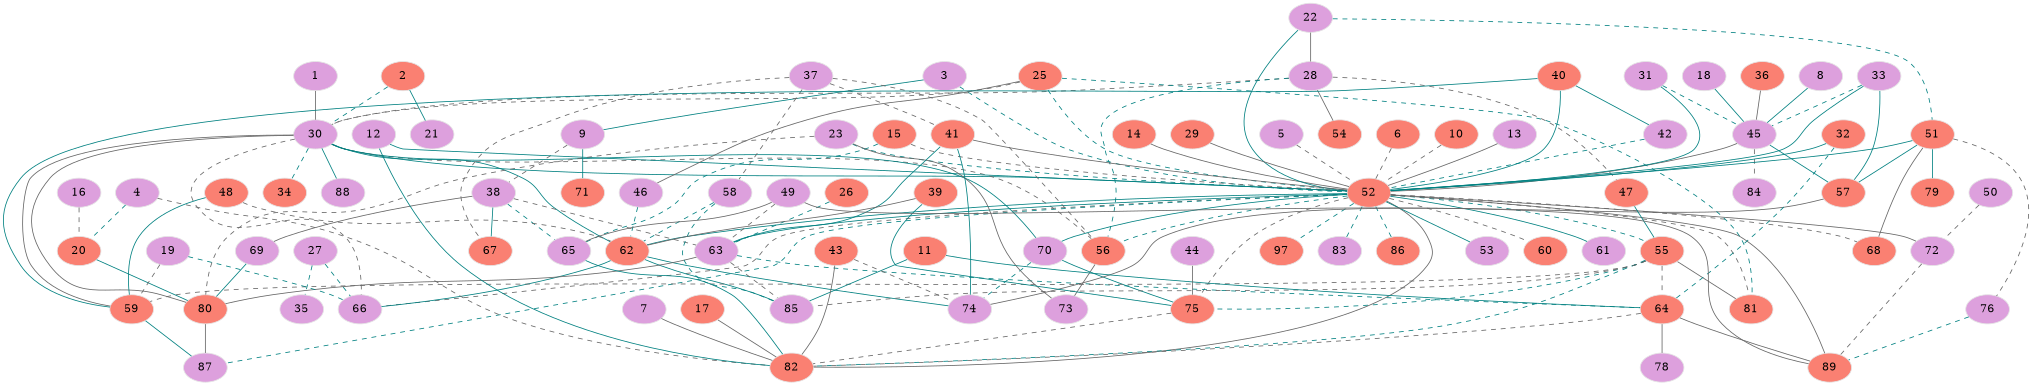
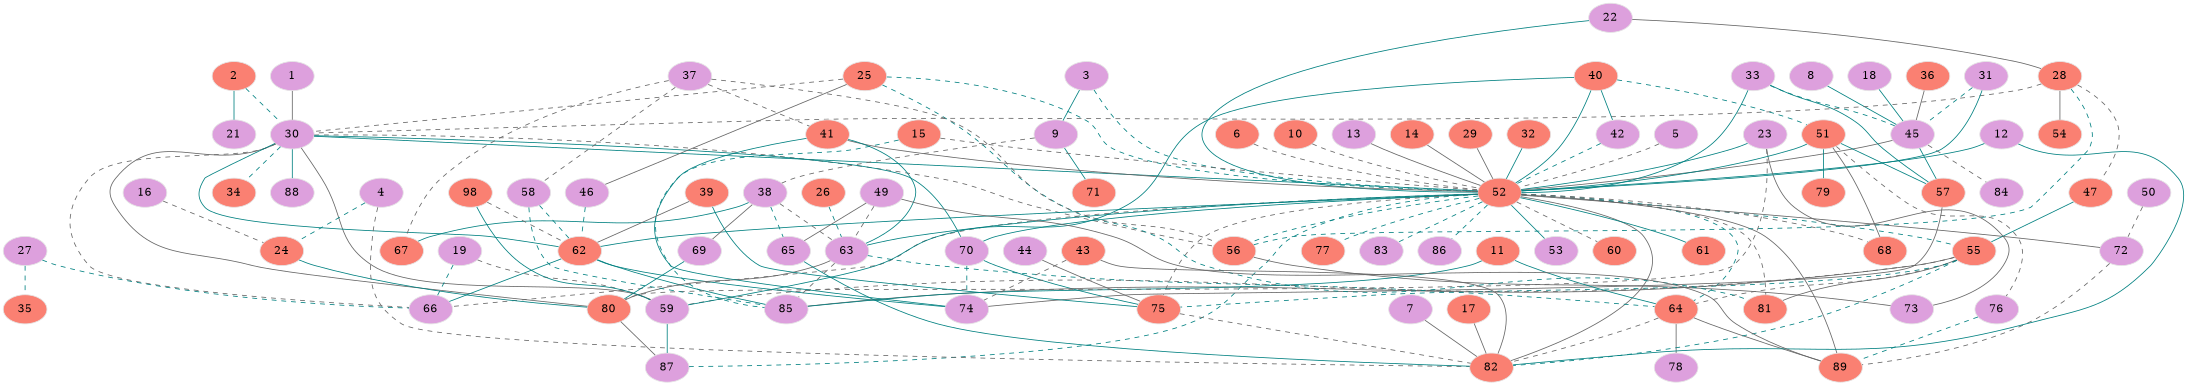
(1654, 28) -> (1713, 98)
(1311, 76) -> (2060, 76)
(723, 169) -> (687, 172)
(1024, 171) -> (1635, 172)
(226, 193) -> (470, 193)
(1761, 229) -> (1734, 238)
(79, 251) -> (282, 251)
(1281, 251) -> (1323, 251)
(1398, 251) -> (1440, 251)
(1604, 251) -> (1704, 251)
(1126, 291) -> (1382, 290)
(132, 309) -> (667, 309)
(302, 309) -> (25, 309)
